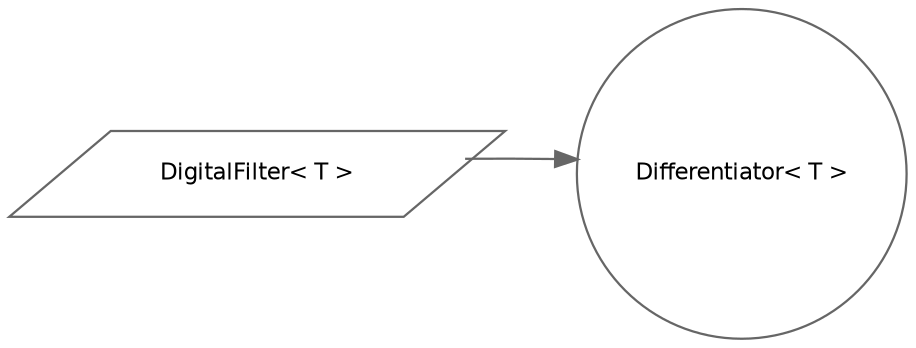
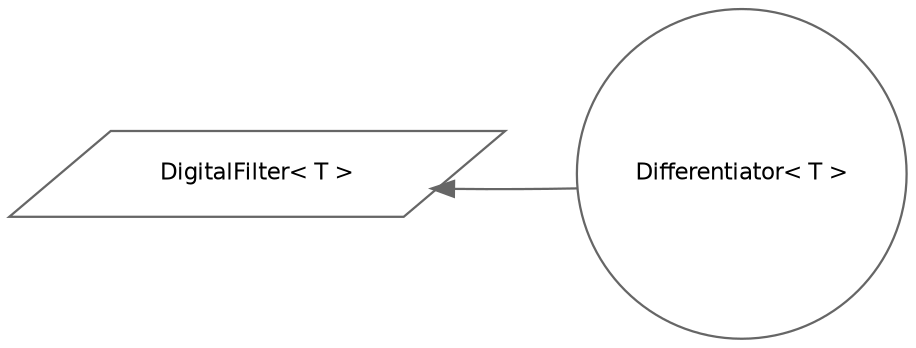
(510, 159) -> (516, 189)
